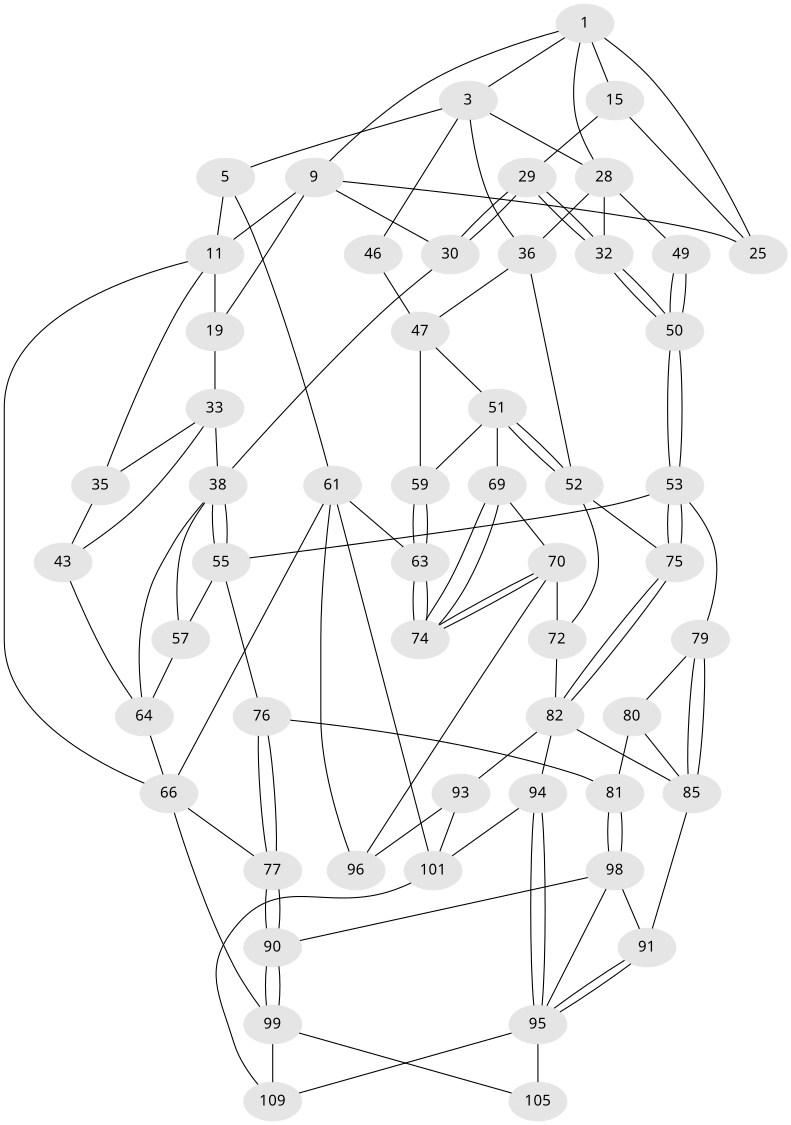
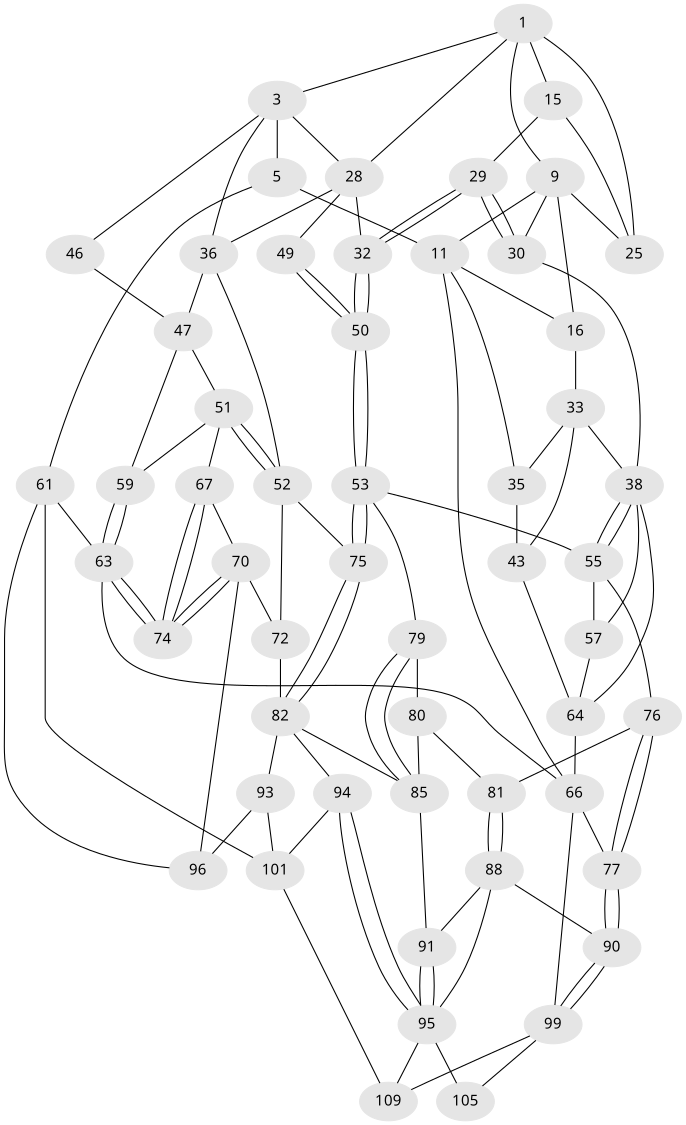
(215, 332) -> (576, 332)
(497, 486) -> (205, 486)
(251, 639) -> (326, 685)
(615, 871) -> (494, 871)
